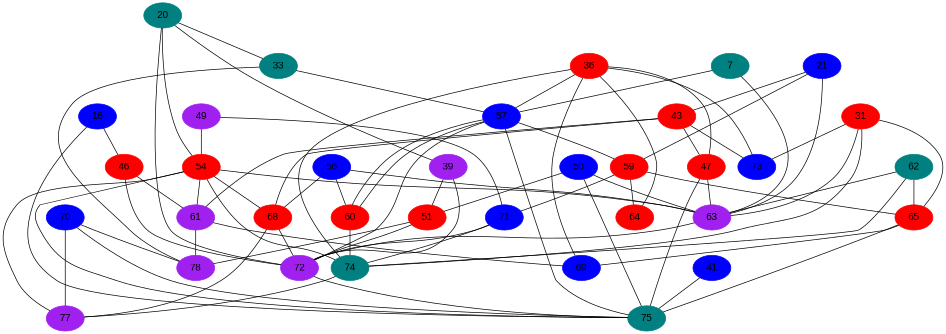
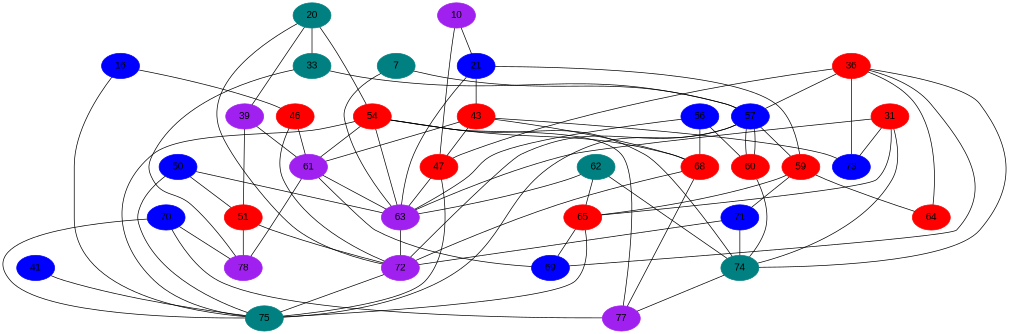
none -> (456, 15)
(201, 116) -> none
none -> (354, 192)
(451, 231) -> (277, 142)
